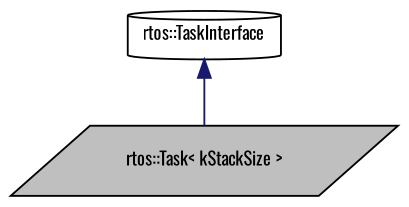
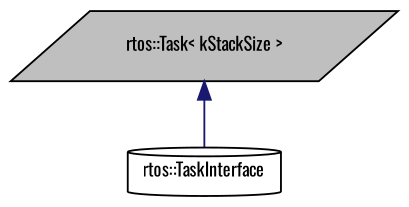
(204, 102) -> (204, 123)
